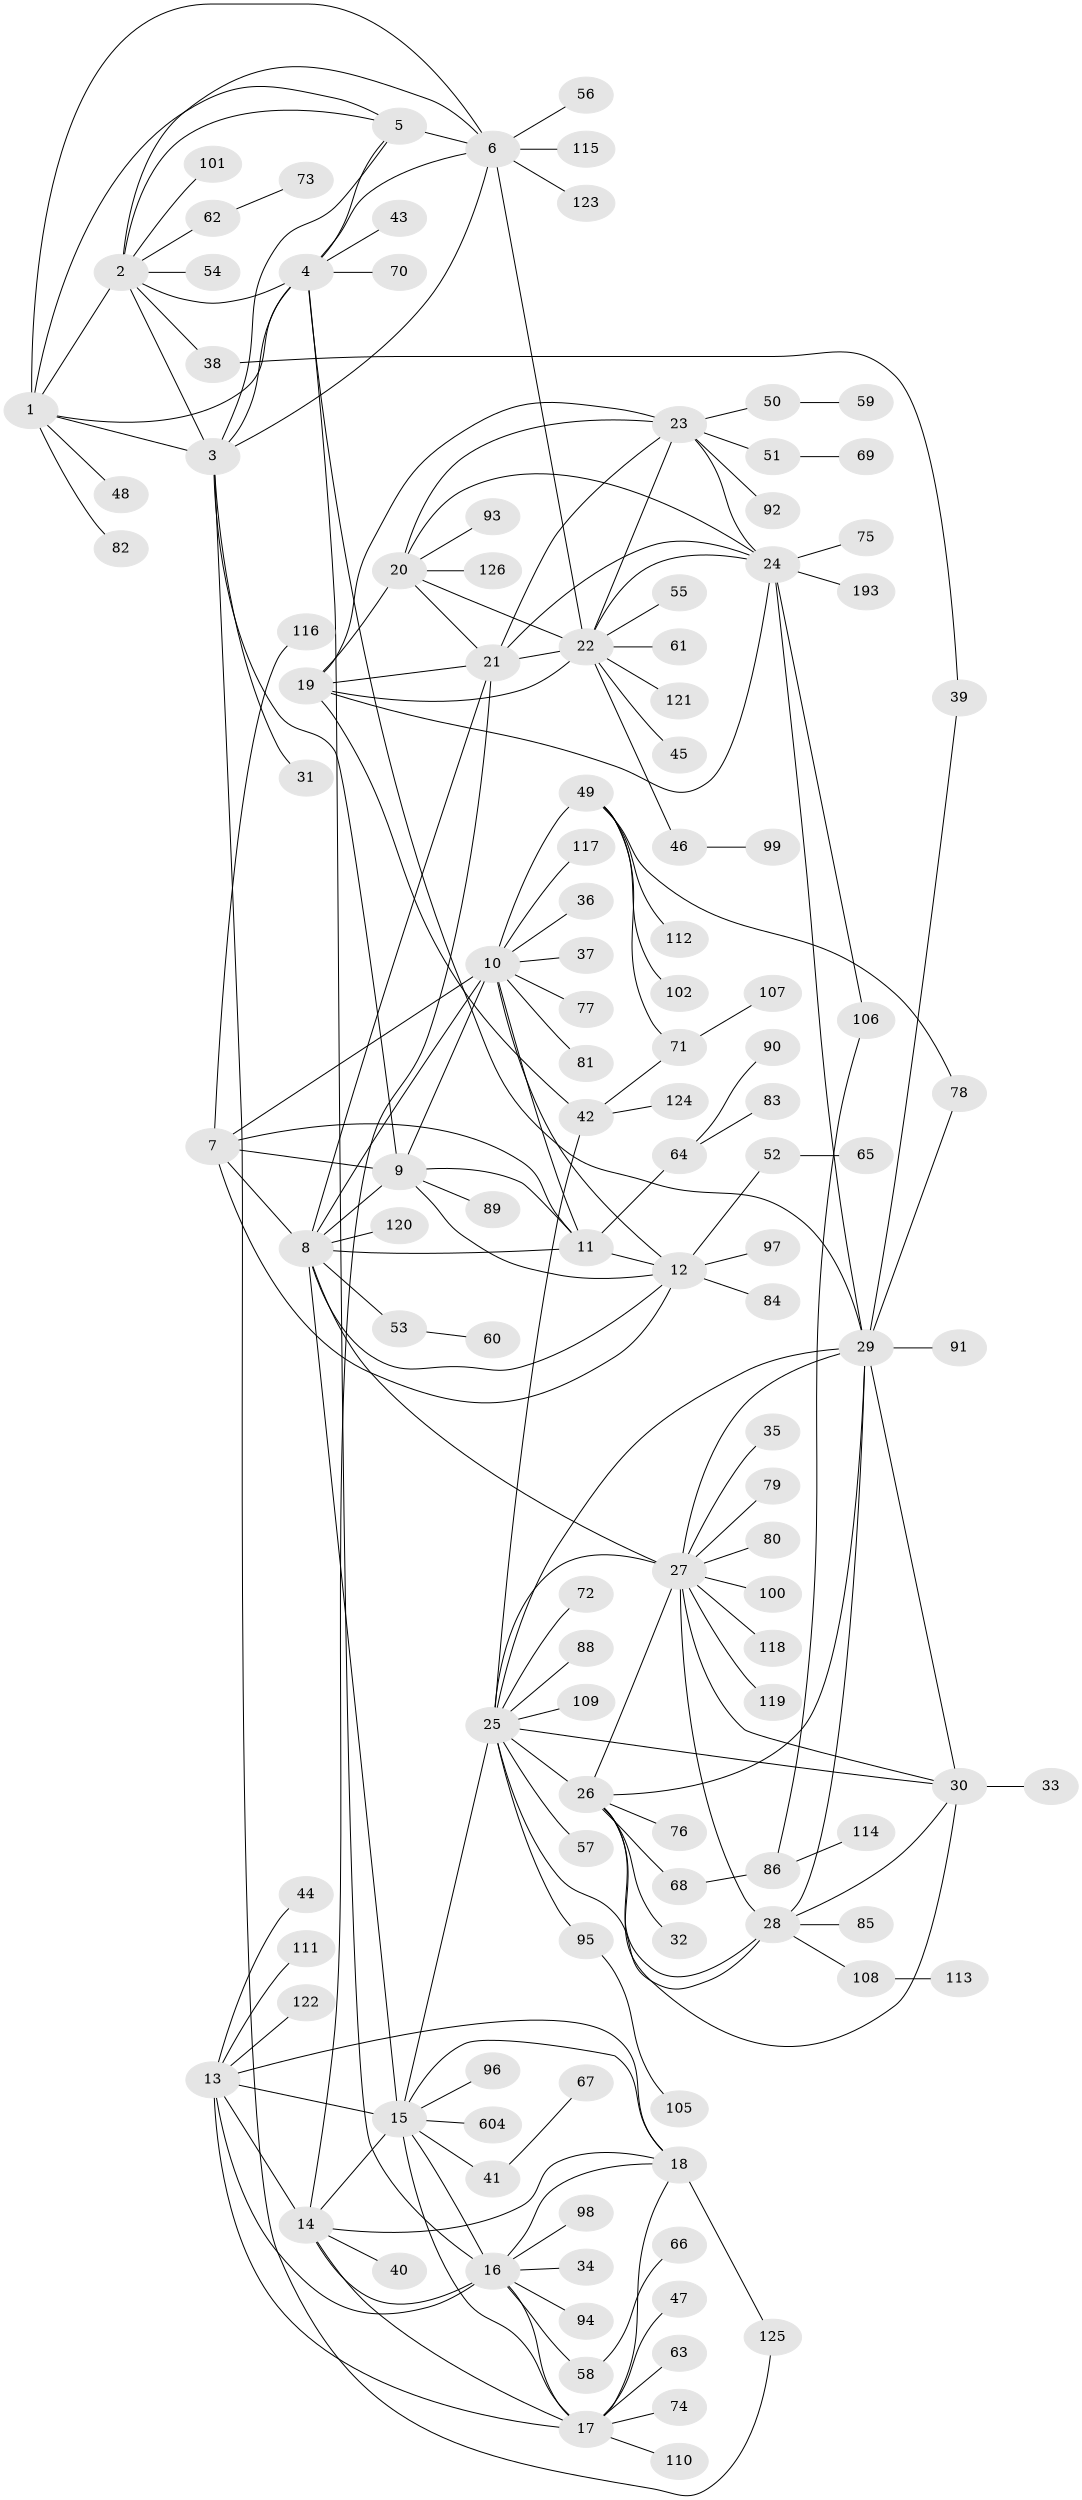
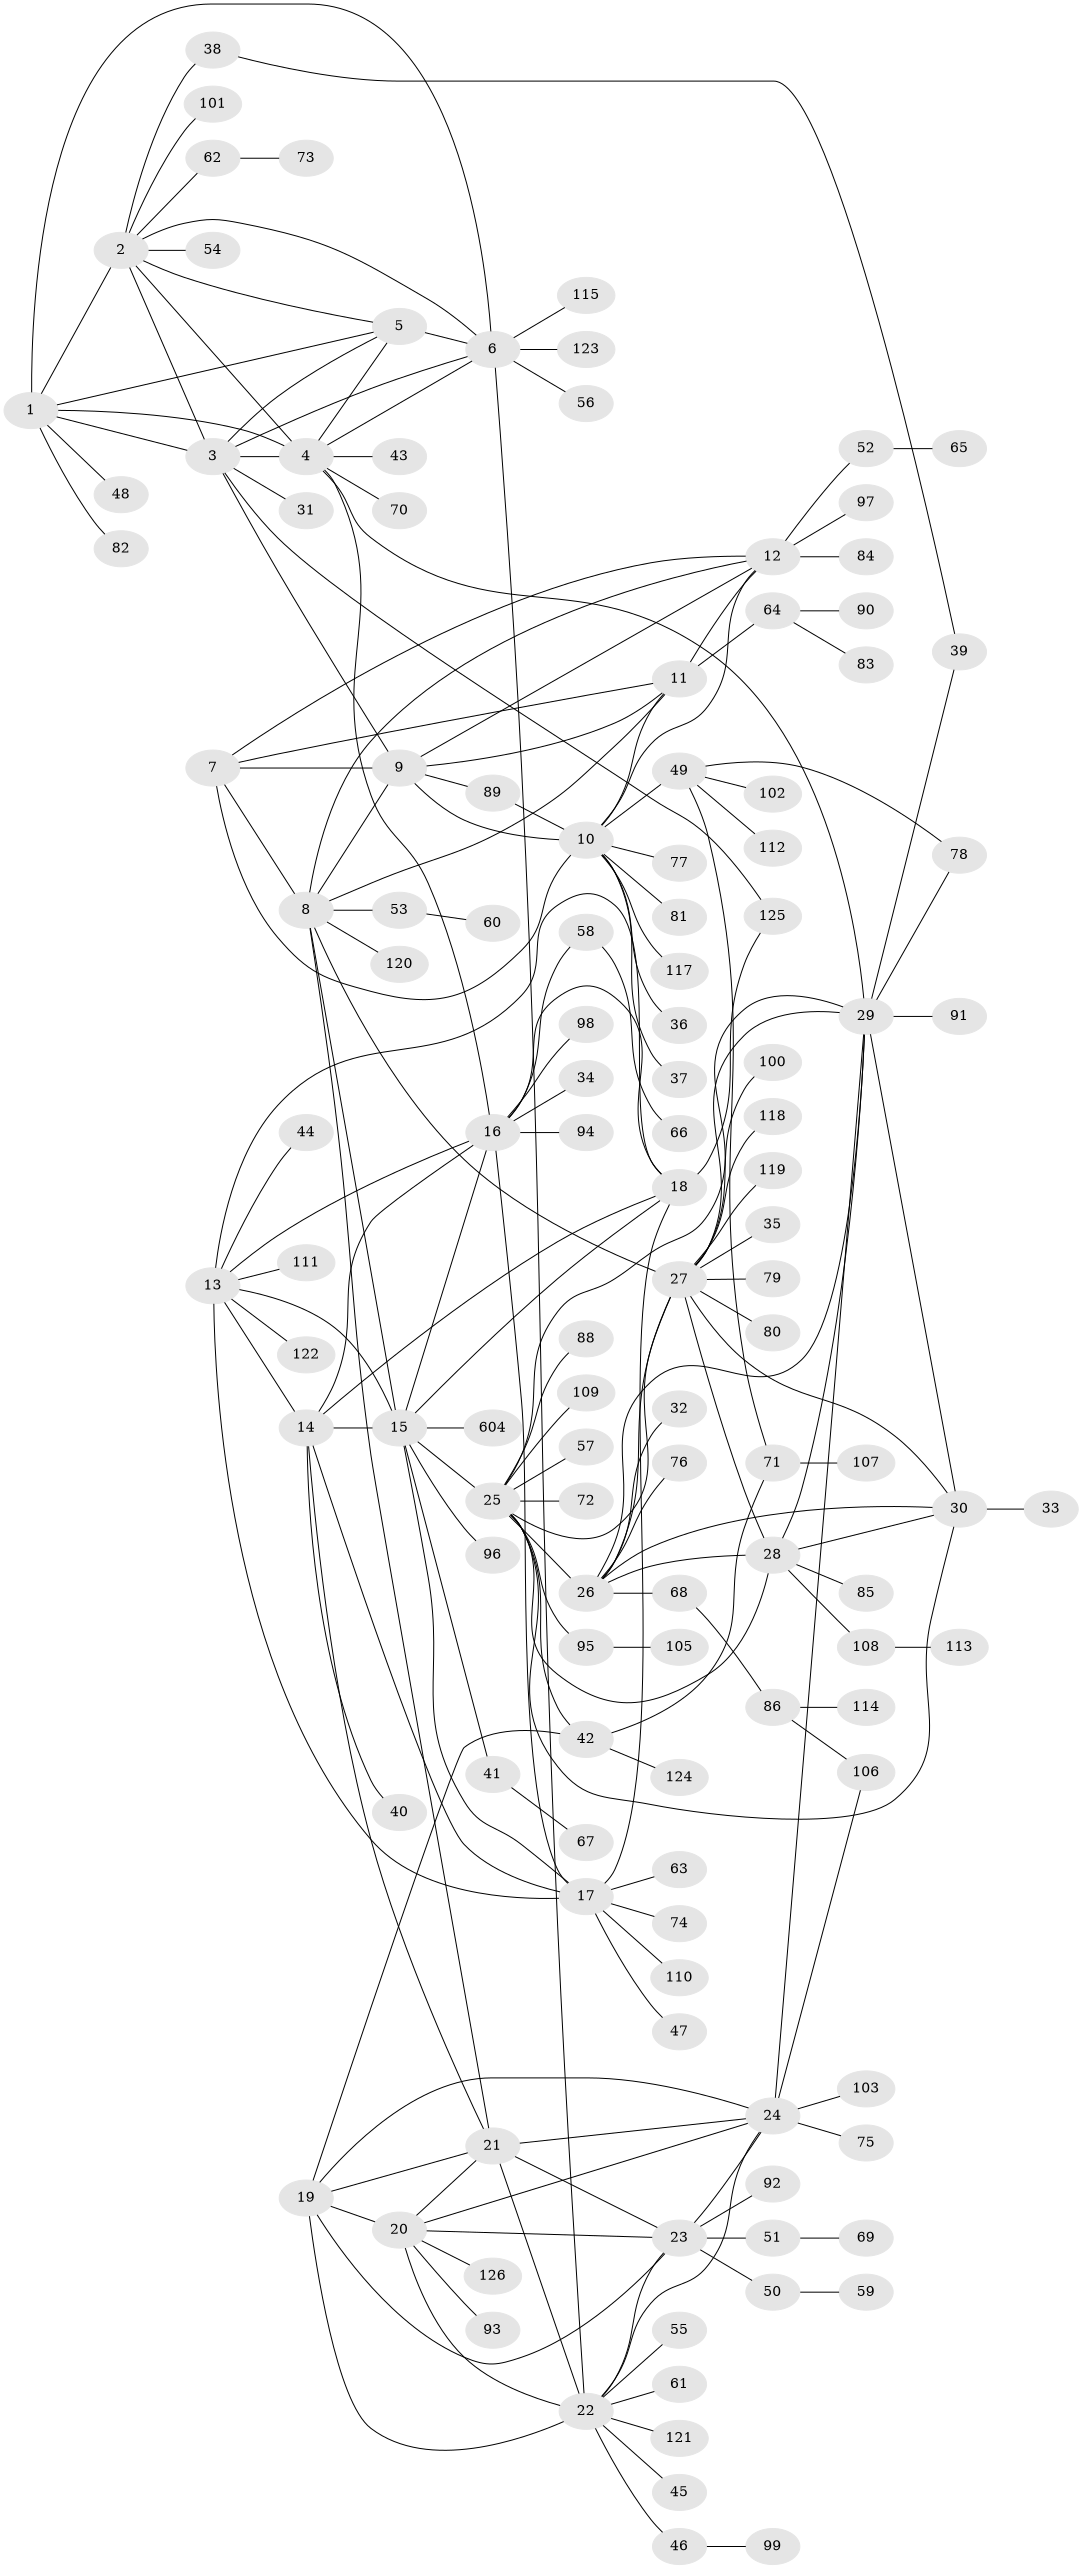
(866, 592) -> (866, 2089)
(306, 632) -> none
(397, 1105) -> (540, 817)
